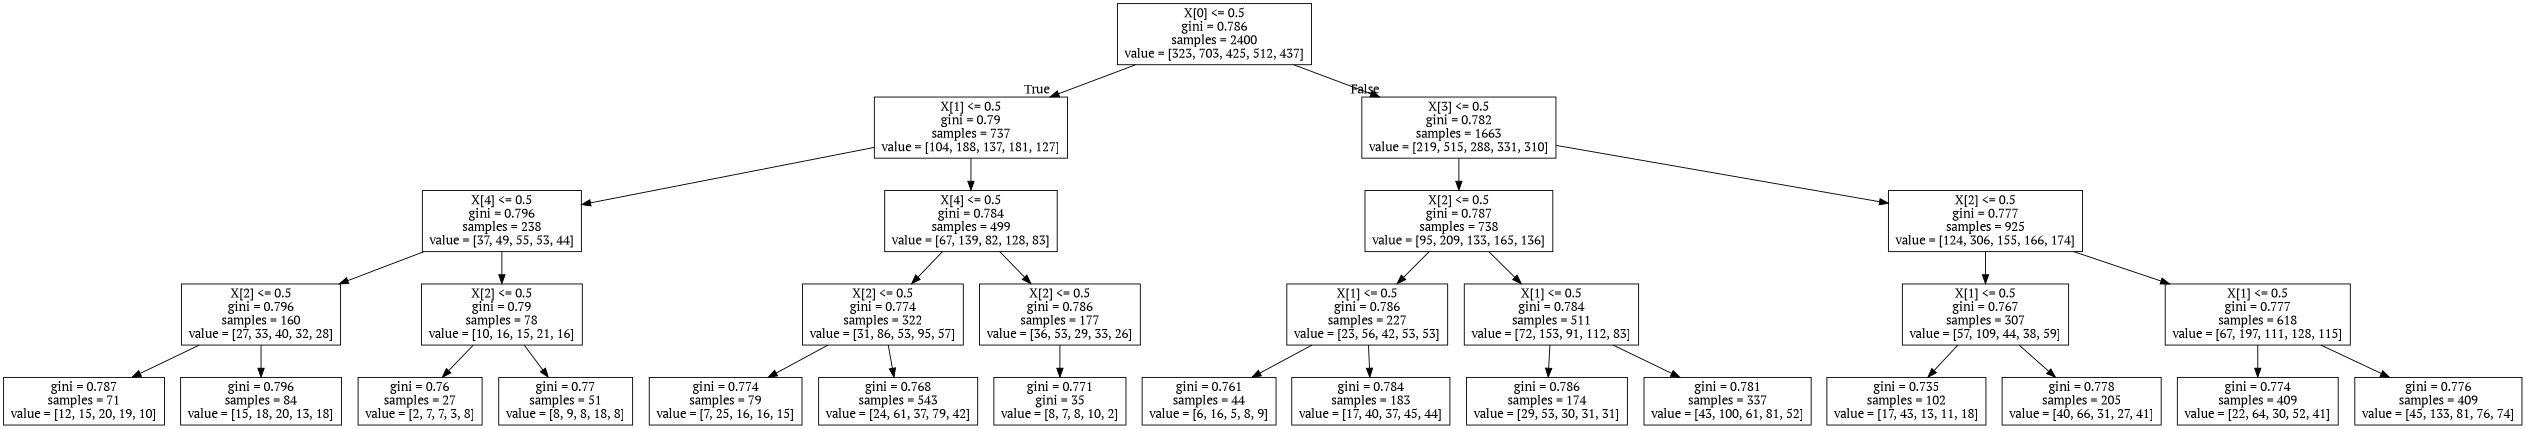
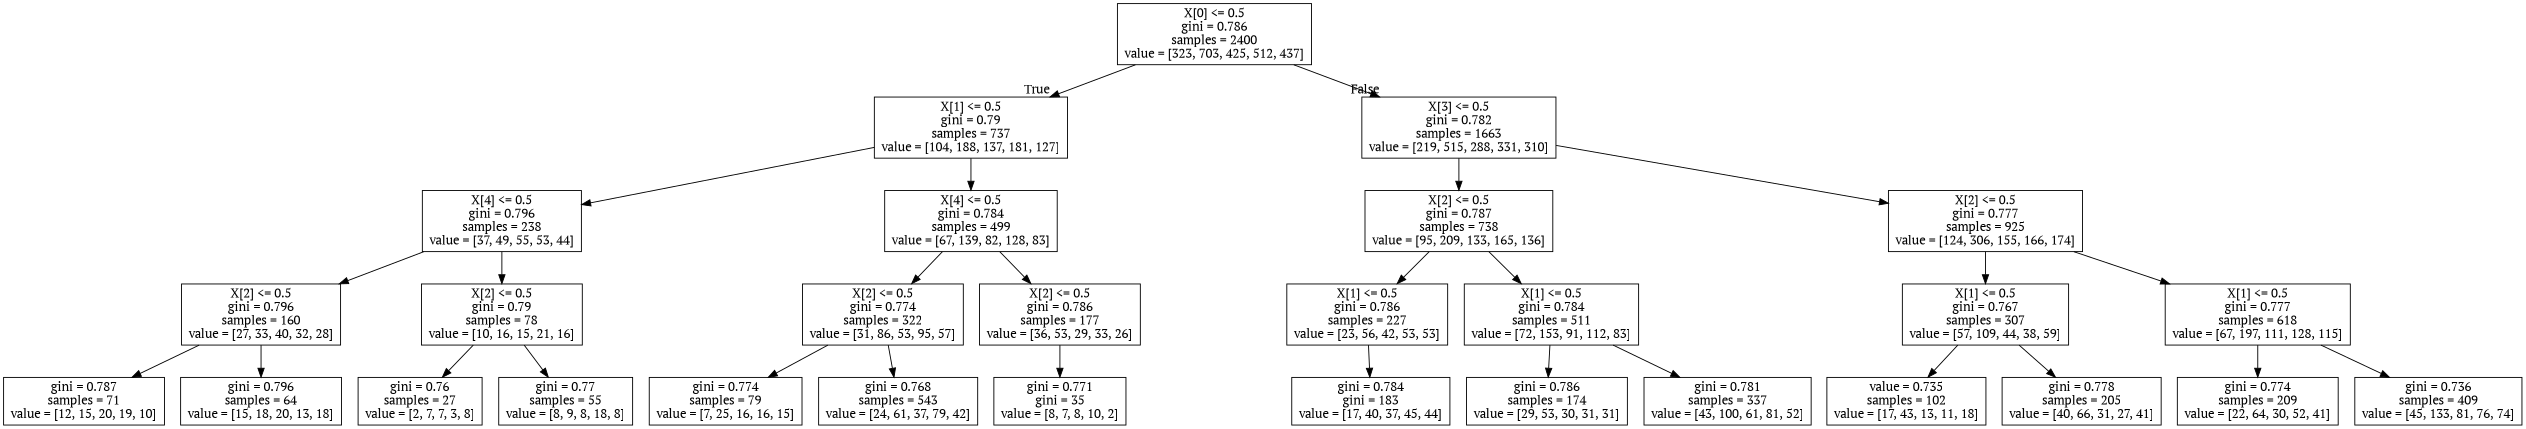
(261, 401) -> (261, 401)
(566, 401) -> (566, 401)
(1209, 401) -> none
(1371, 401) -> (1371, 401)
(1906, 401) -> (1906, 401)
(2258, 401) -> (2258, 401)
(2438, 401) -> (2438, 401)
